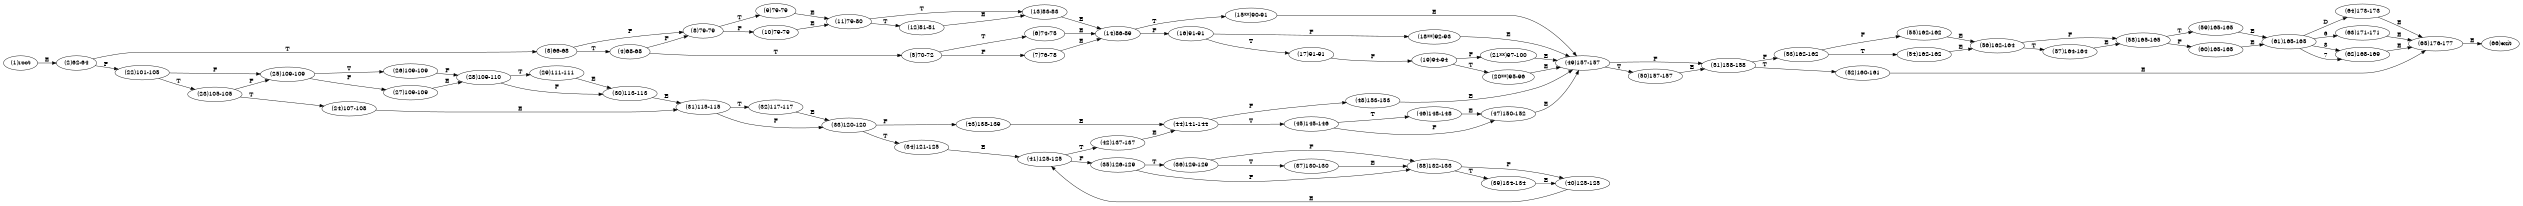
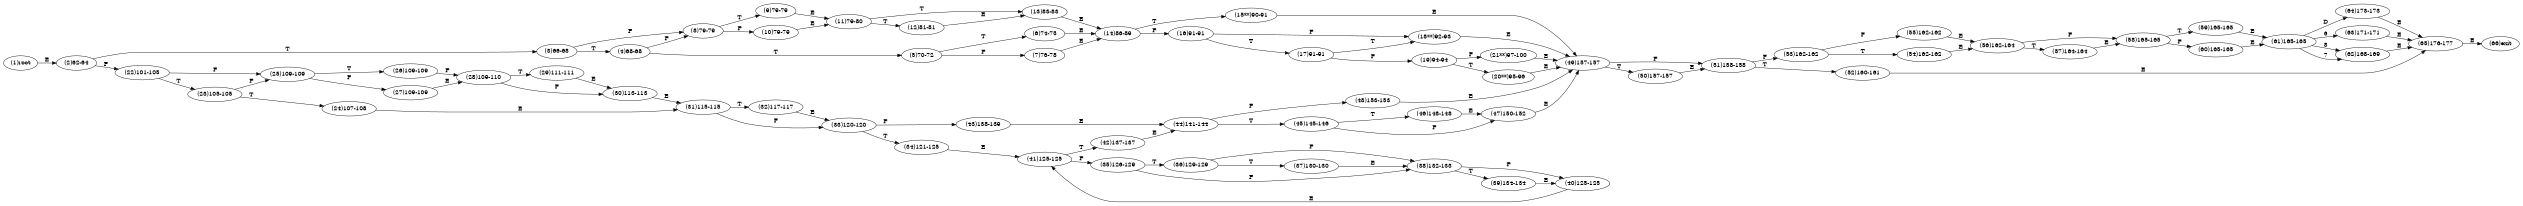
none -> (1372, 49)
